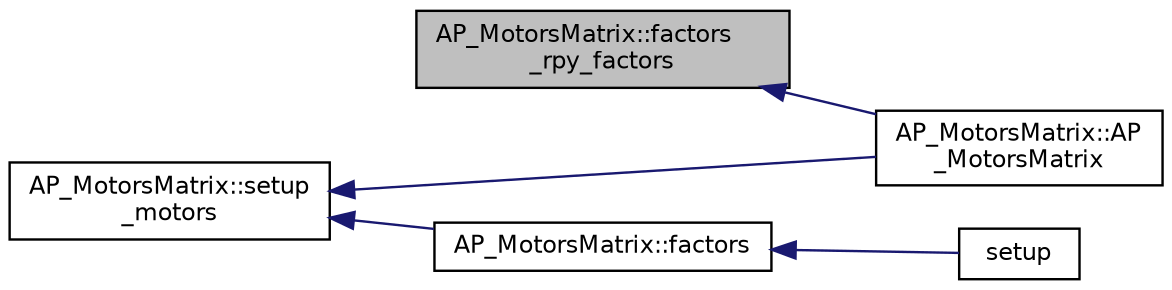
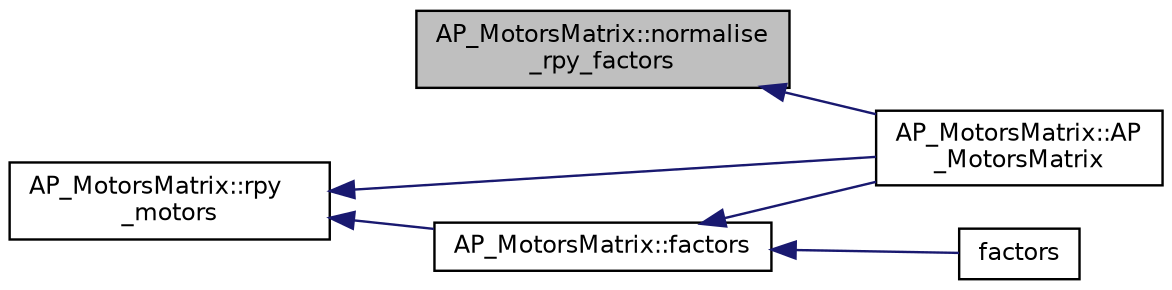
(603, 49) -> (603, 49)
none -> (800, 200)
(170, 201) -> (170, 201)
(1019, 254) -> (1019, 254)
